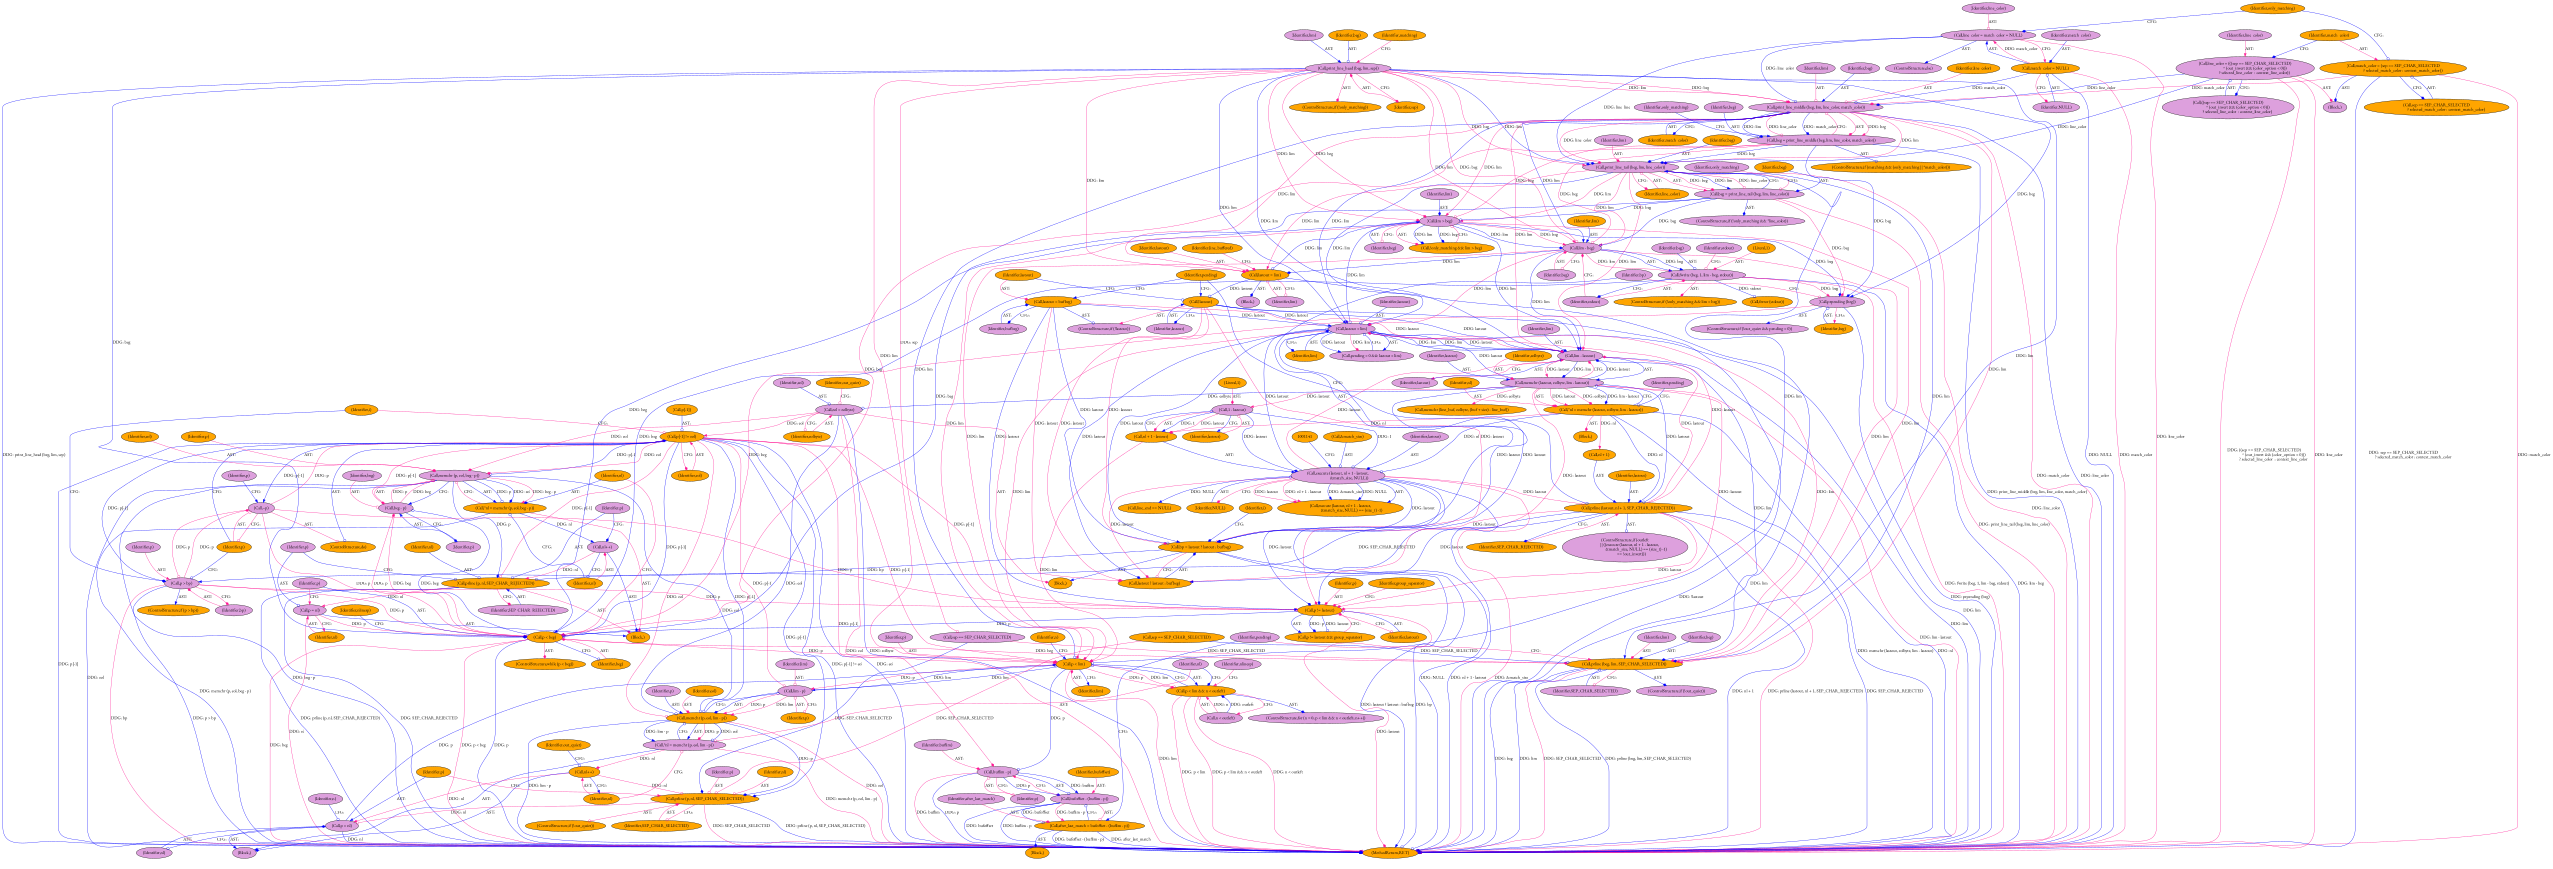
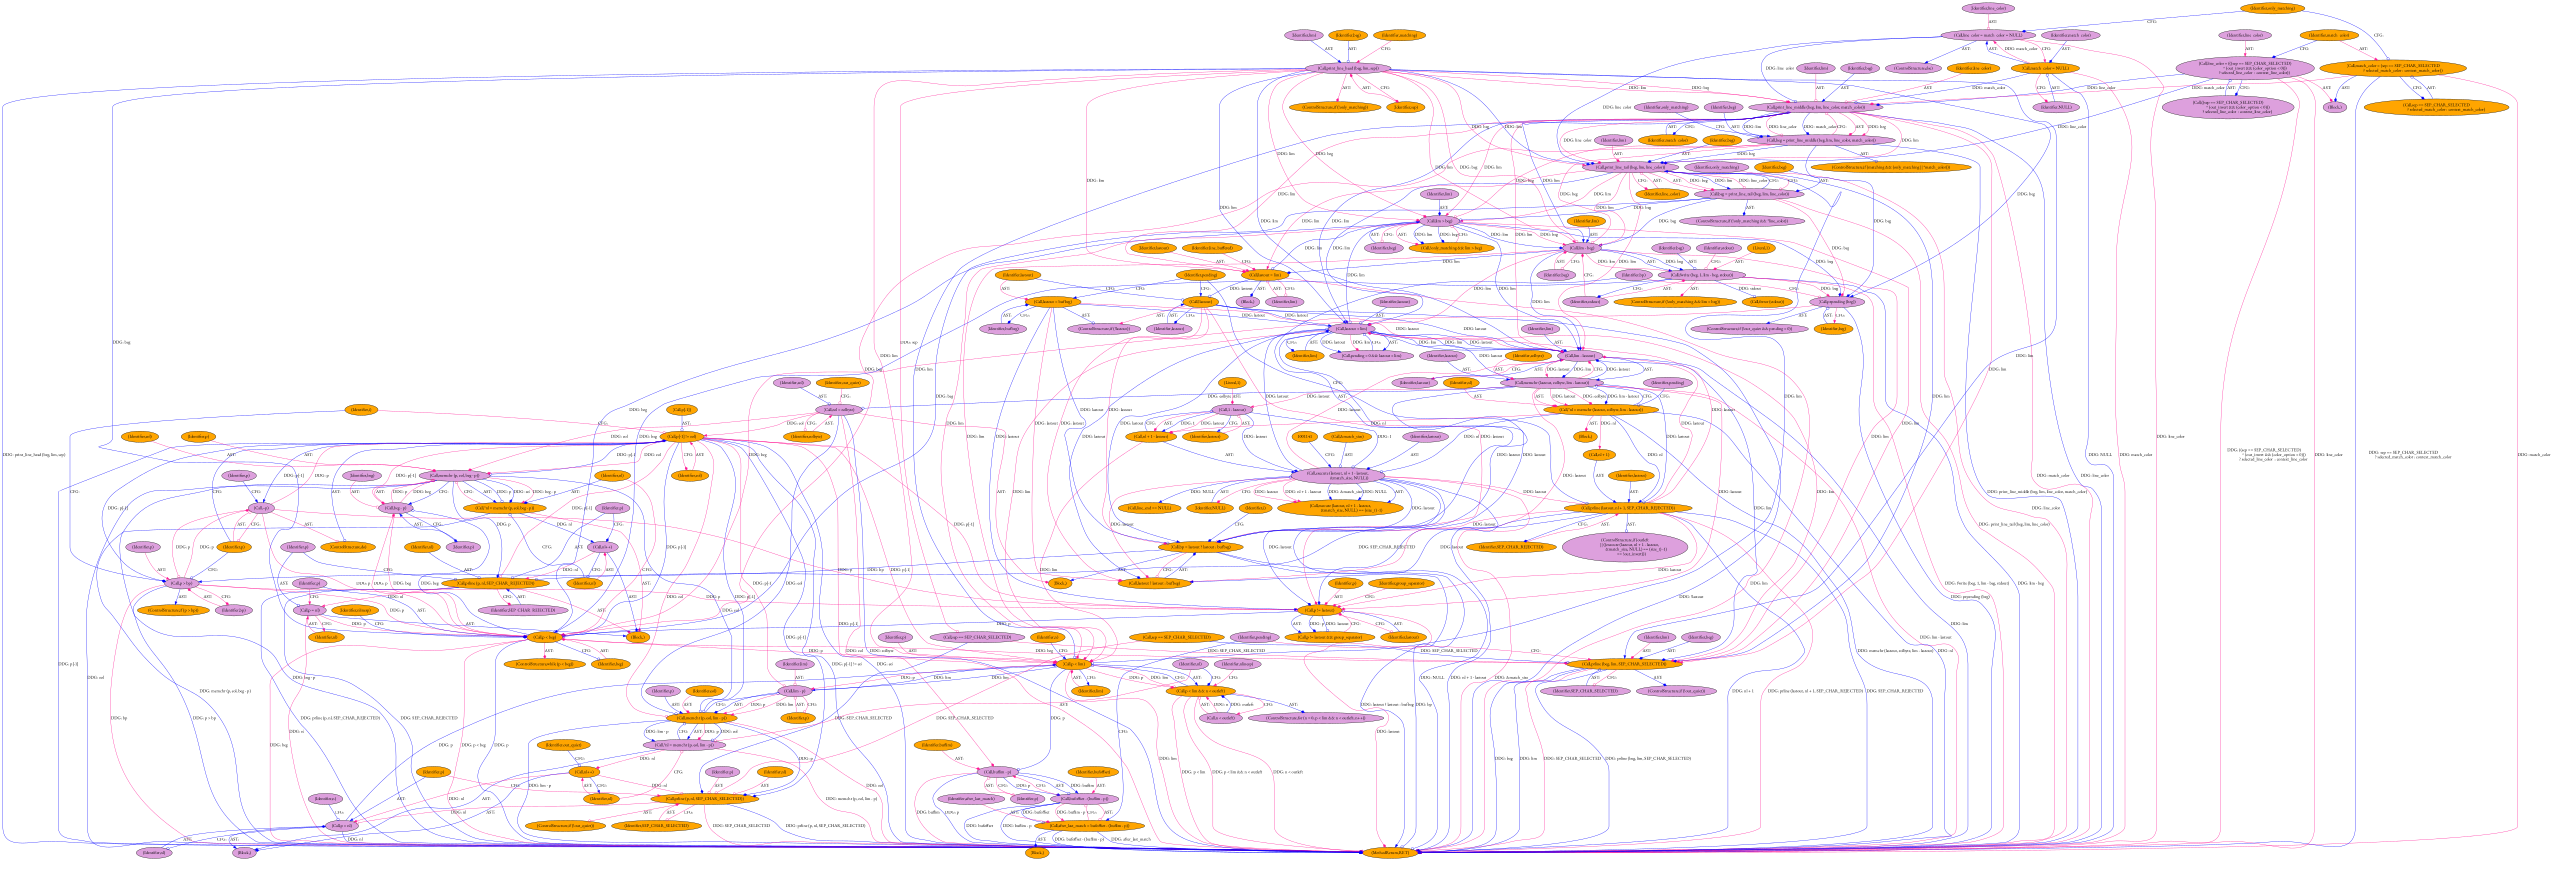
(1617, 107) -> (1617, 107)
(1462, 410) -> none
(1802, 476) -> (1802, 476)
(1977, 637) -> none
(937, 745) -> (937, 745)
(1087, 814) -> (1087, 814)
